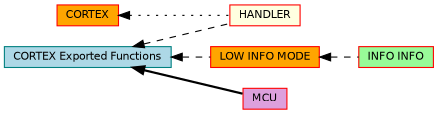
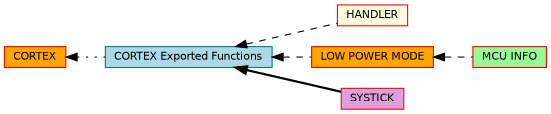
(180, 15) -> (91, 57)
(265, 57) -> (373, 57)
(396, 57) -> (510, 57)
(265, 99) -> (373, 99)
